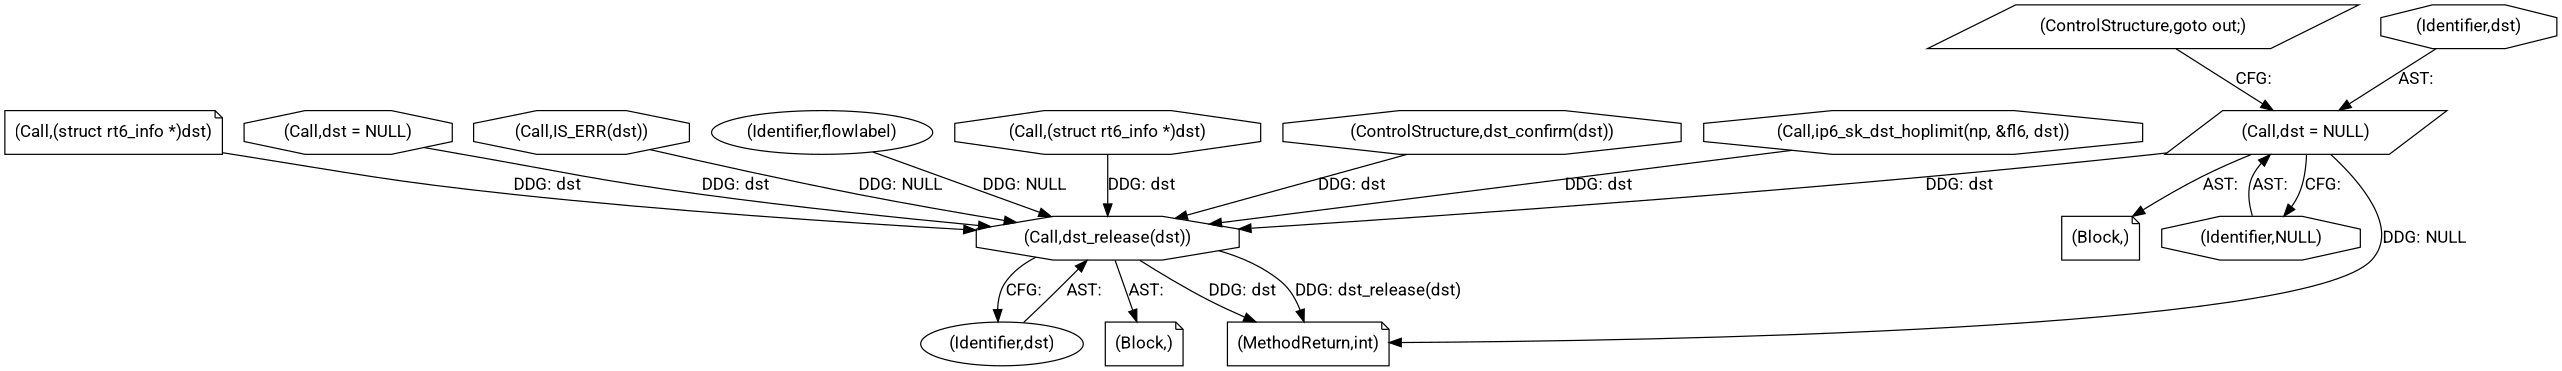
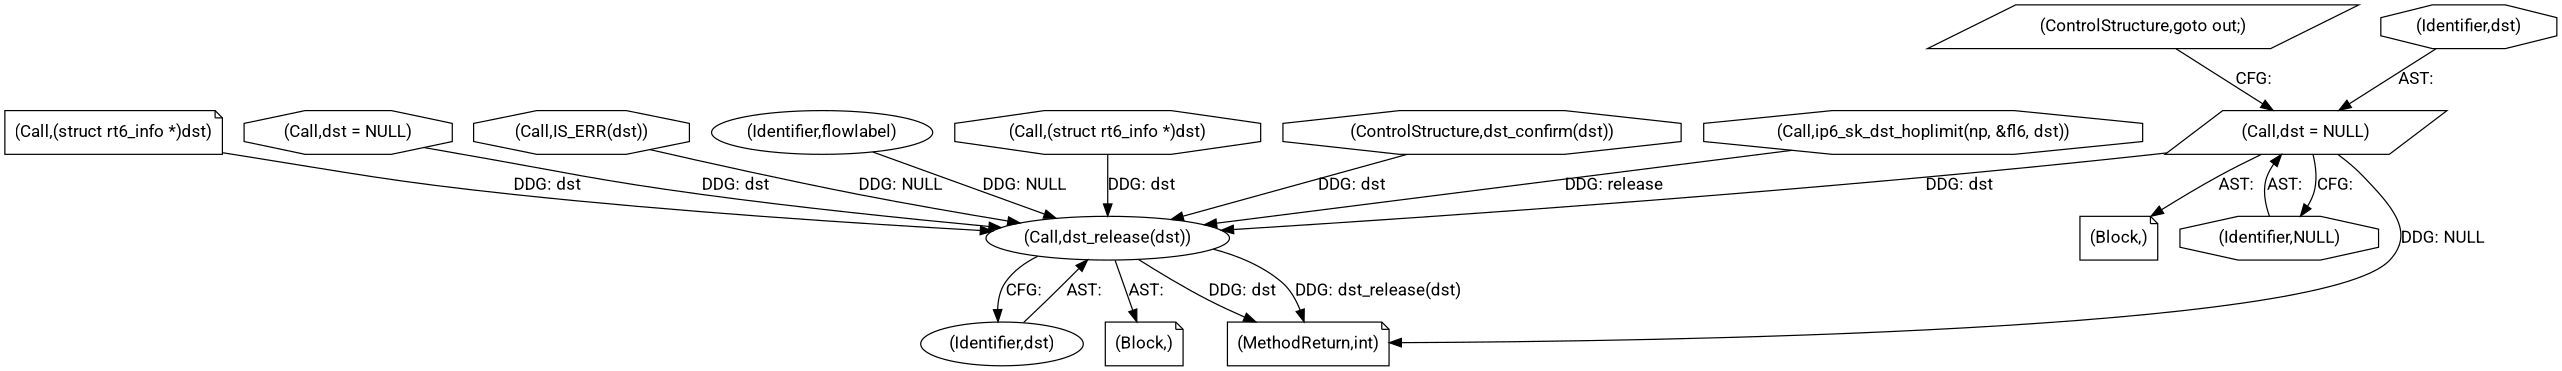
(1599, 185) -> (1614, 185)
(1108, 238) -> (1108, 238)
